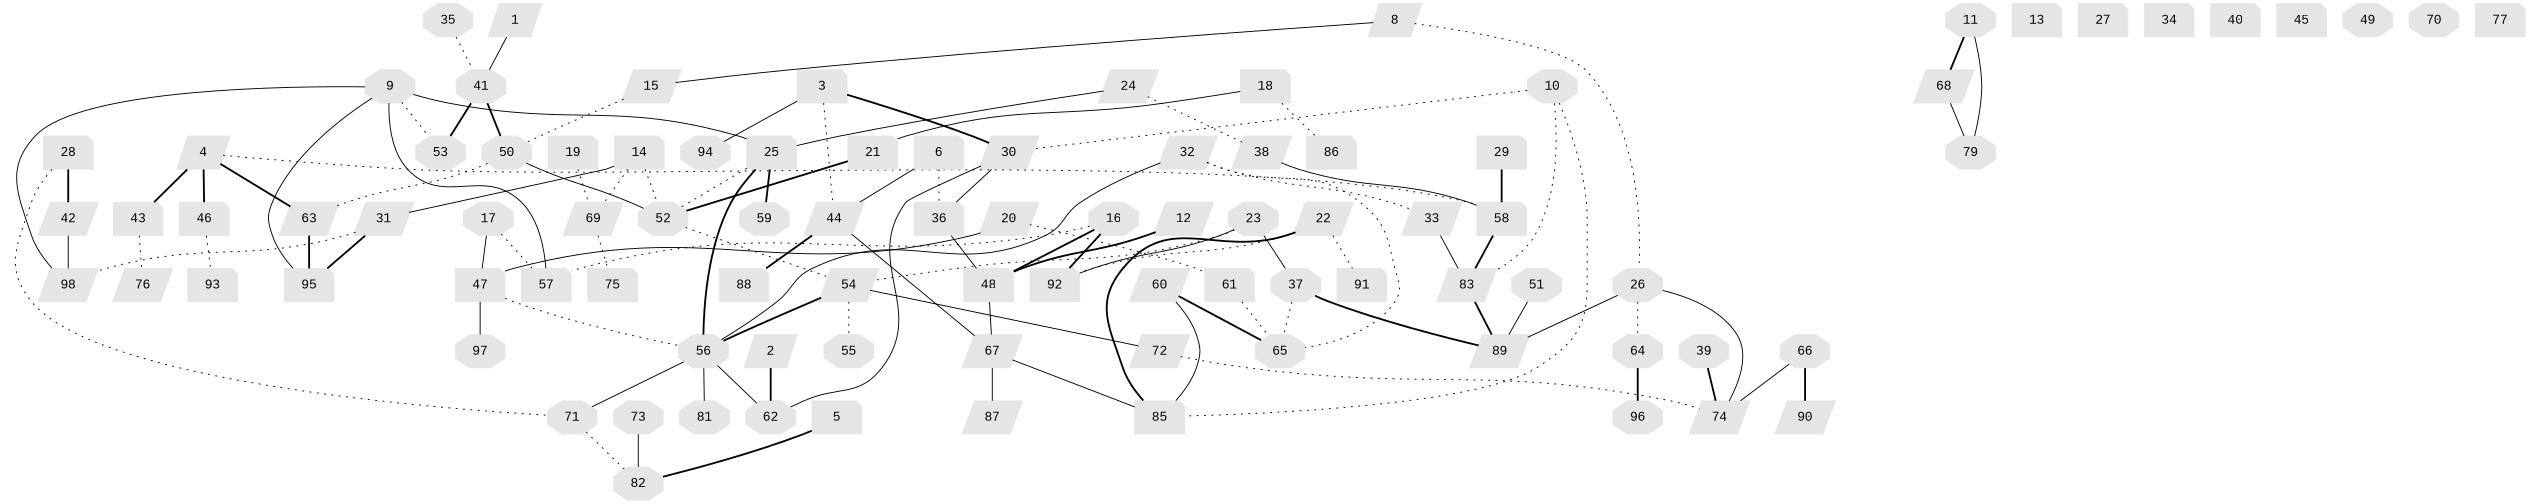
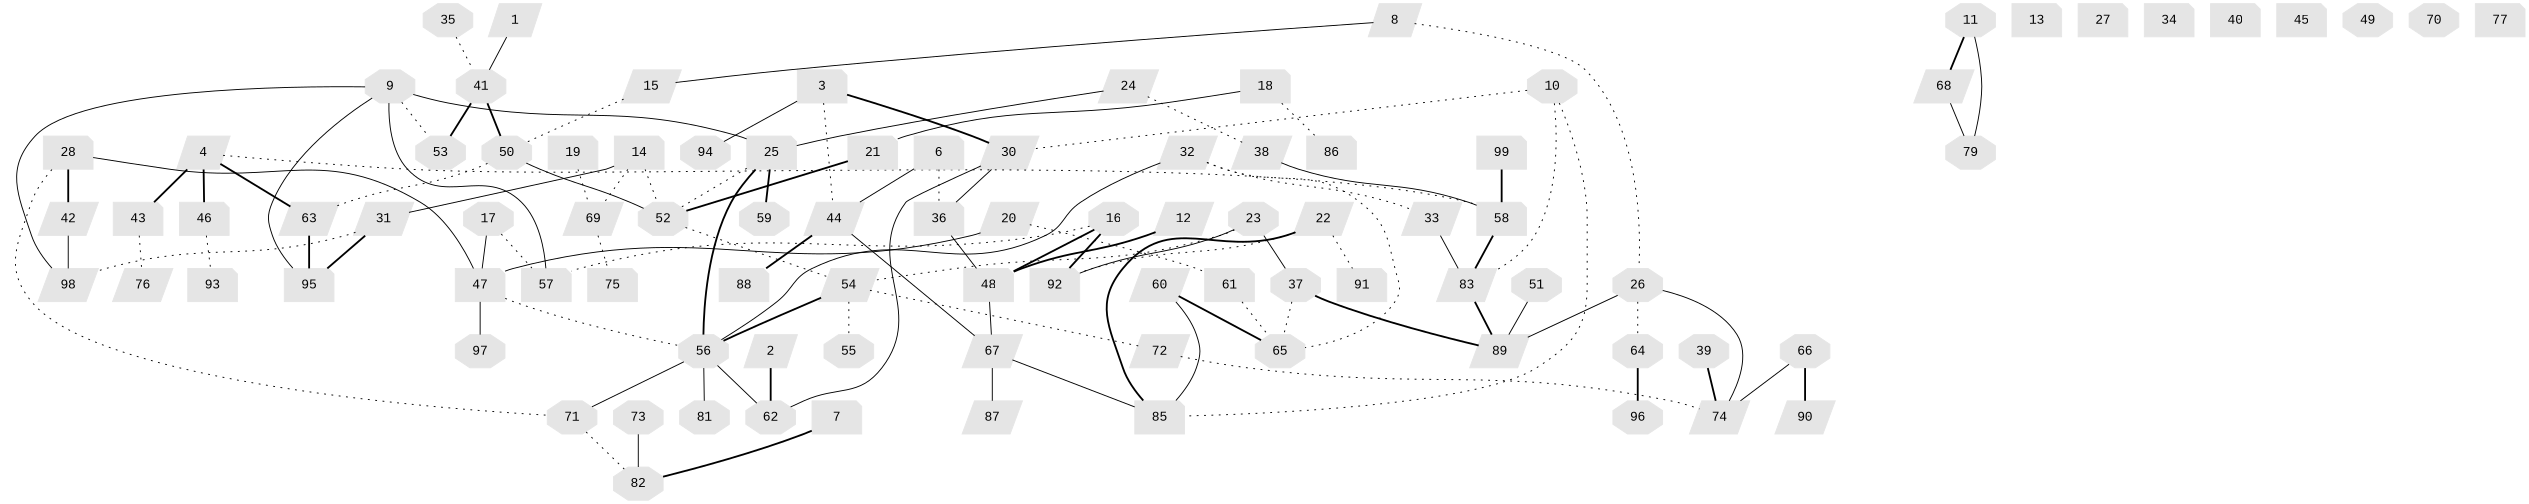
(1502, 153) -> (1502, 153)
none -> (302, 170)
(1004, 318) -> (1004, 318)
(837, 417) -> (837, 417)
